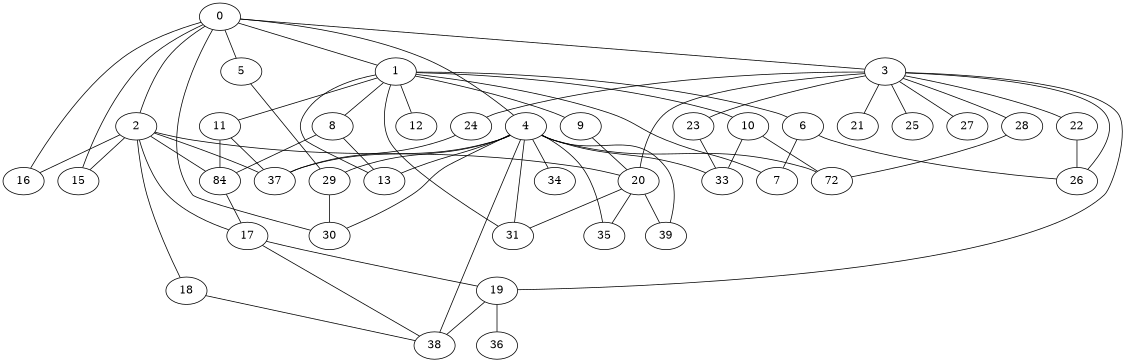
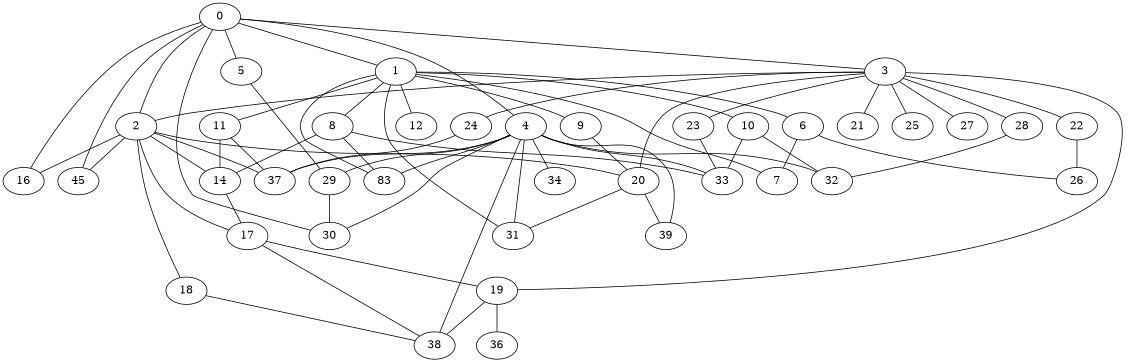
(1079, 98) -> (509, 83)
none -> (527, 154)
(78, 181) -> (78, 181)
(220, 181) -> (220, 181)
(384, 181) -> (384, 181)
(832, 181) -> (832, 181)
(604, 236) -> none
